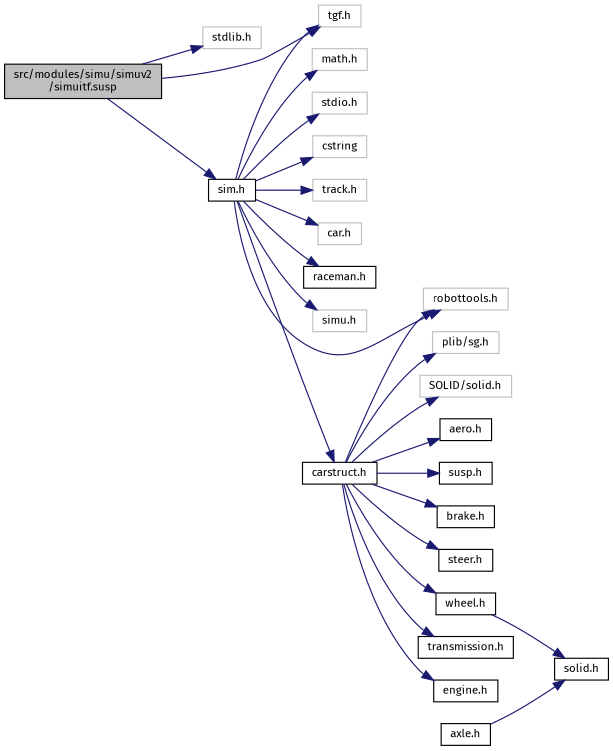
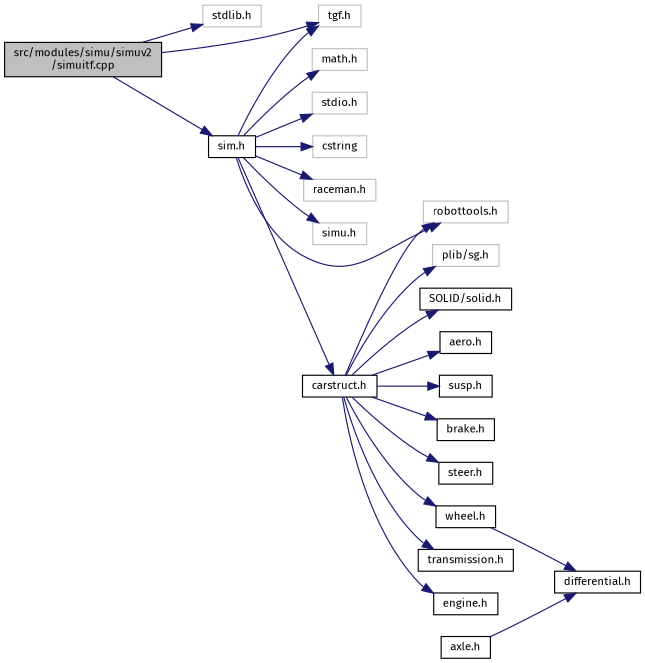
(83, 81) -> (83, 60)
(340, 190) -> none
(340, 234) -> none
(340, 277) -> (340, 190)
(466, 386) -> (466, 299)
(582, 669) -> (598, 582)
